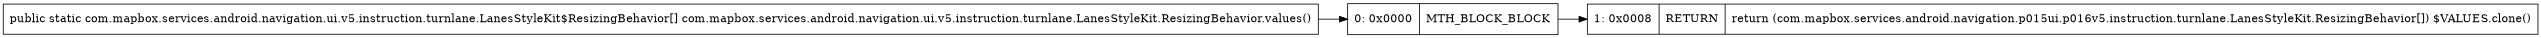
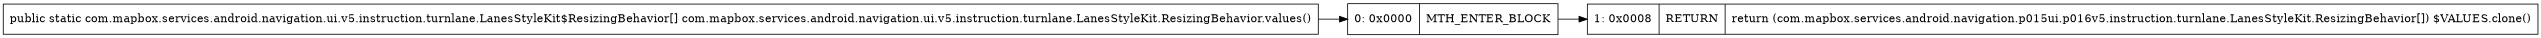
(1488, 19) -> (1489, 19)
